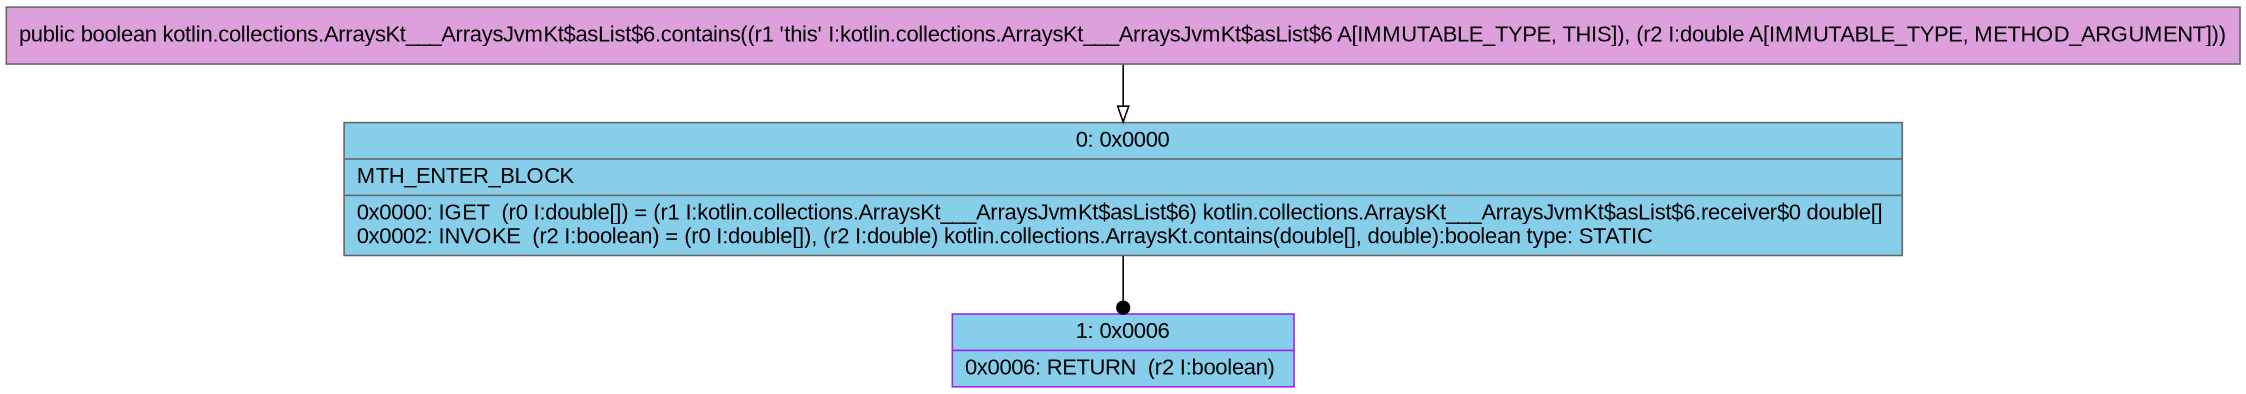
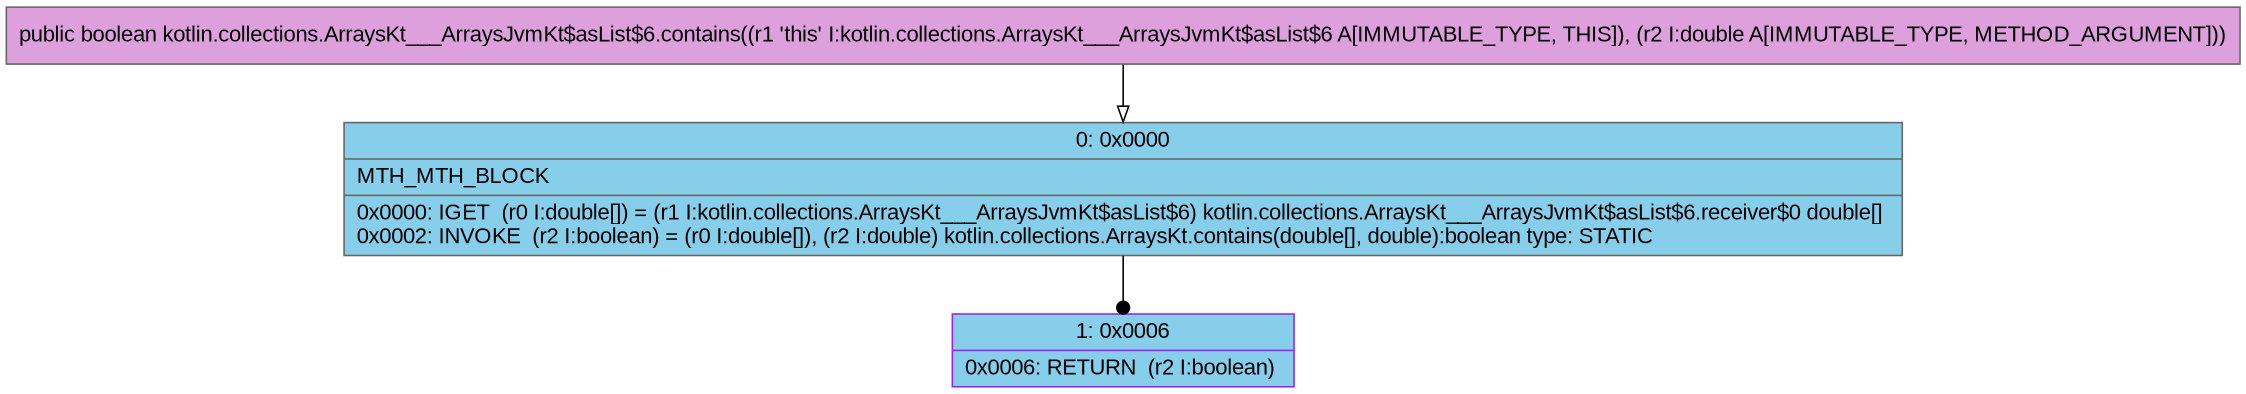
(466, 176) -> (453, 176)
